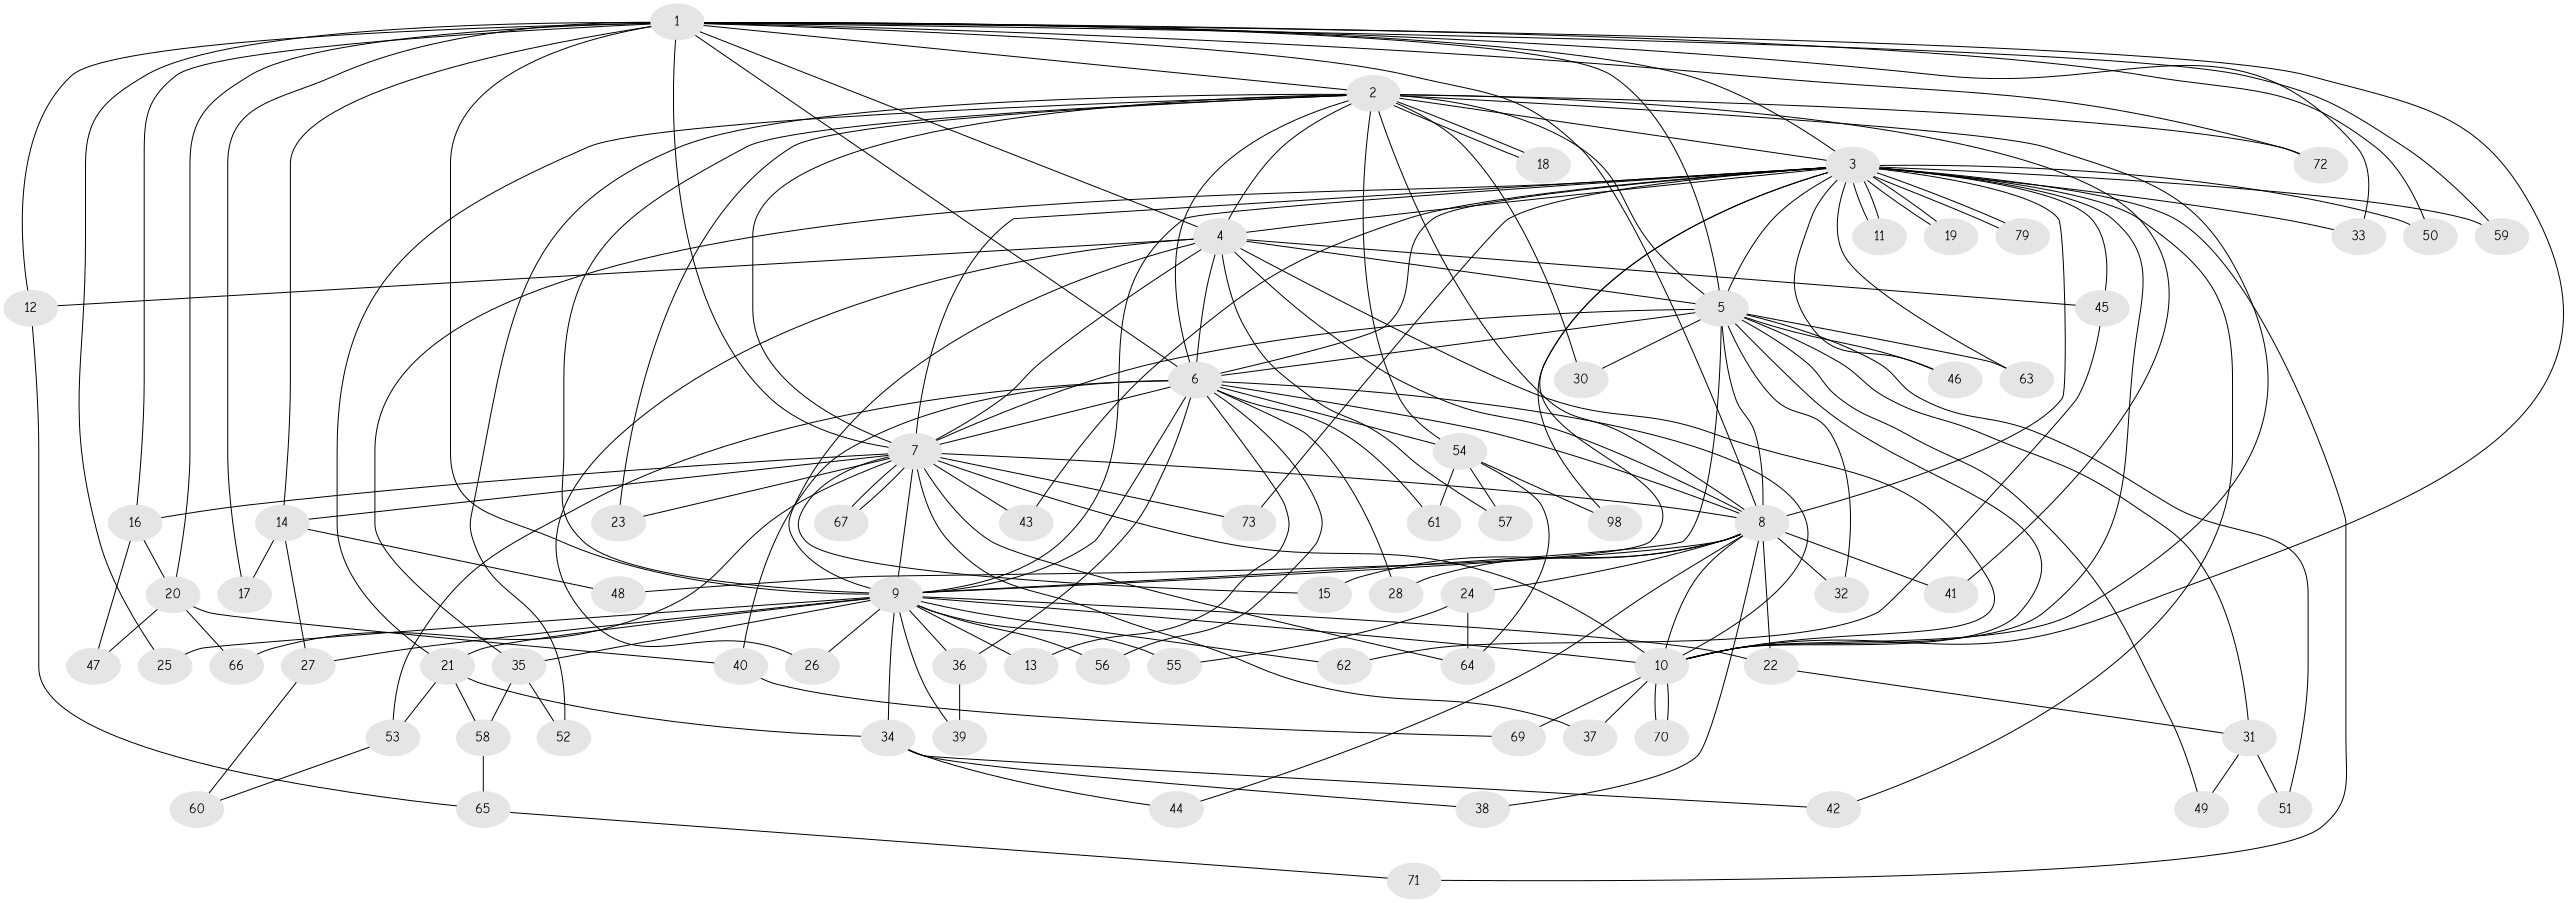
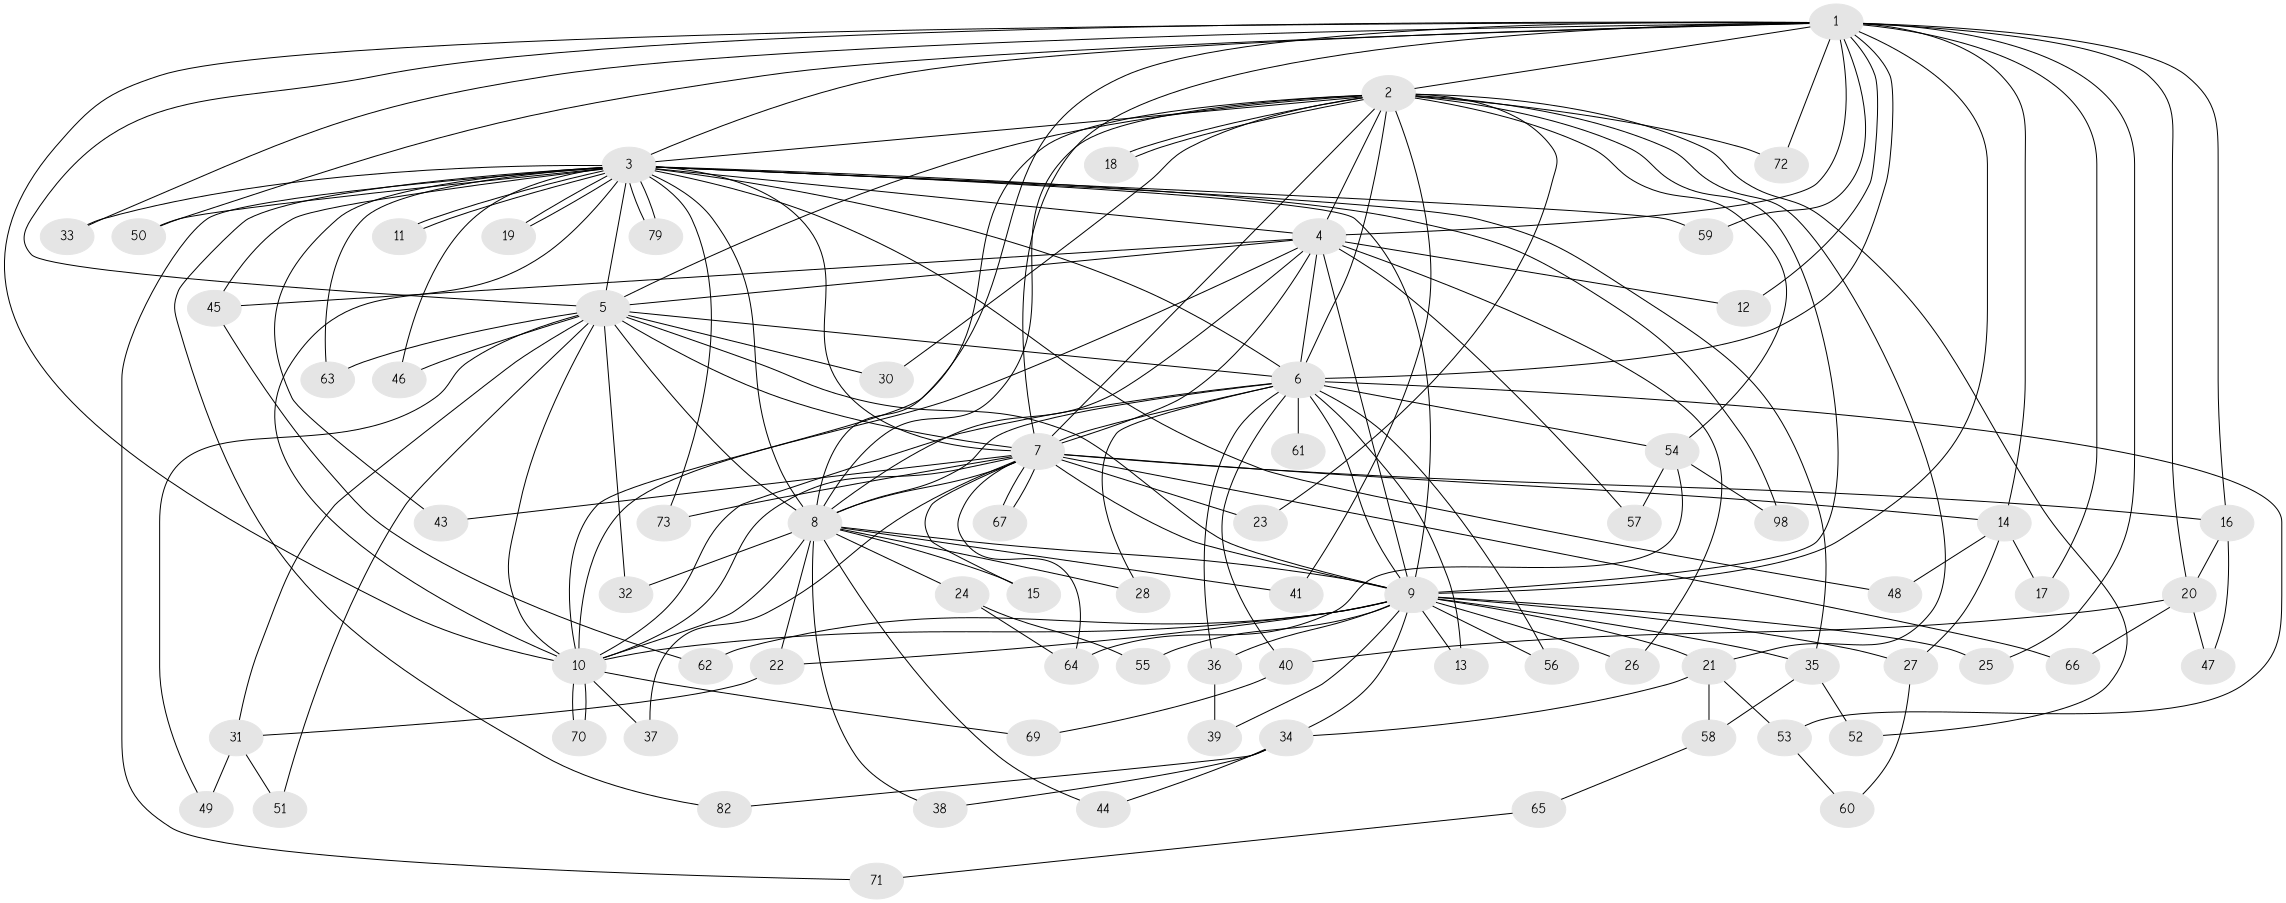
(1445, 492) -> none
(72, 712) -> none
(1834, 809) -> (724, 809)
